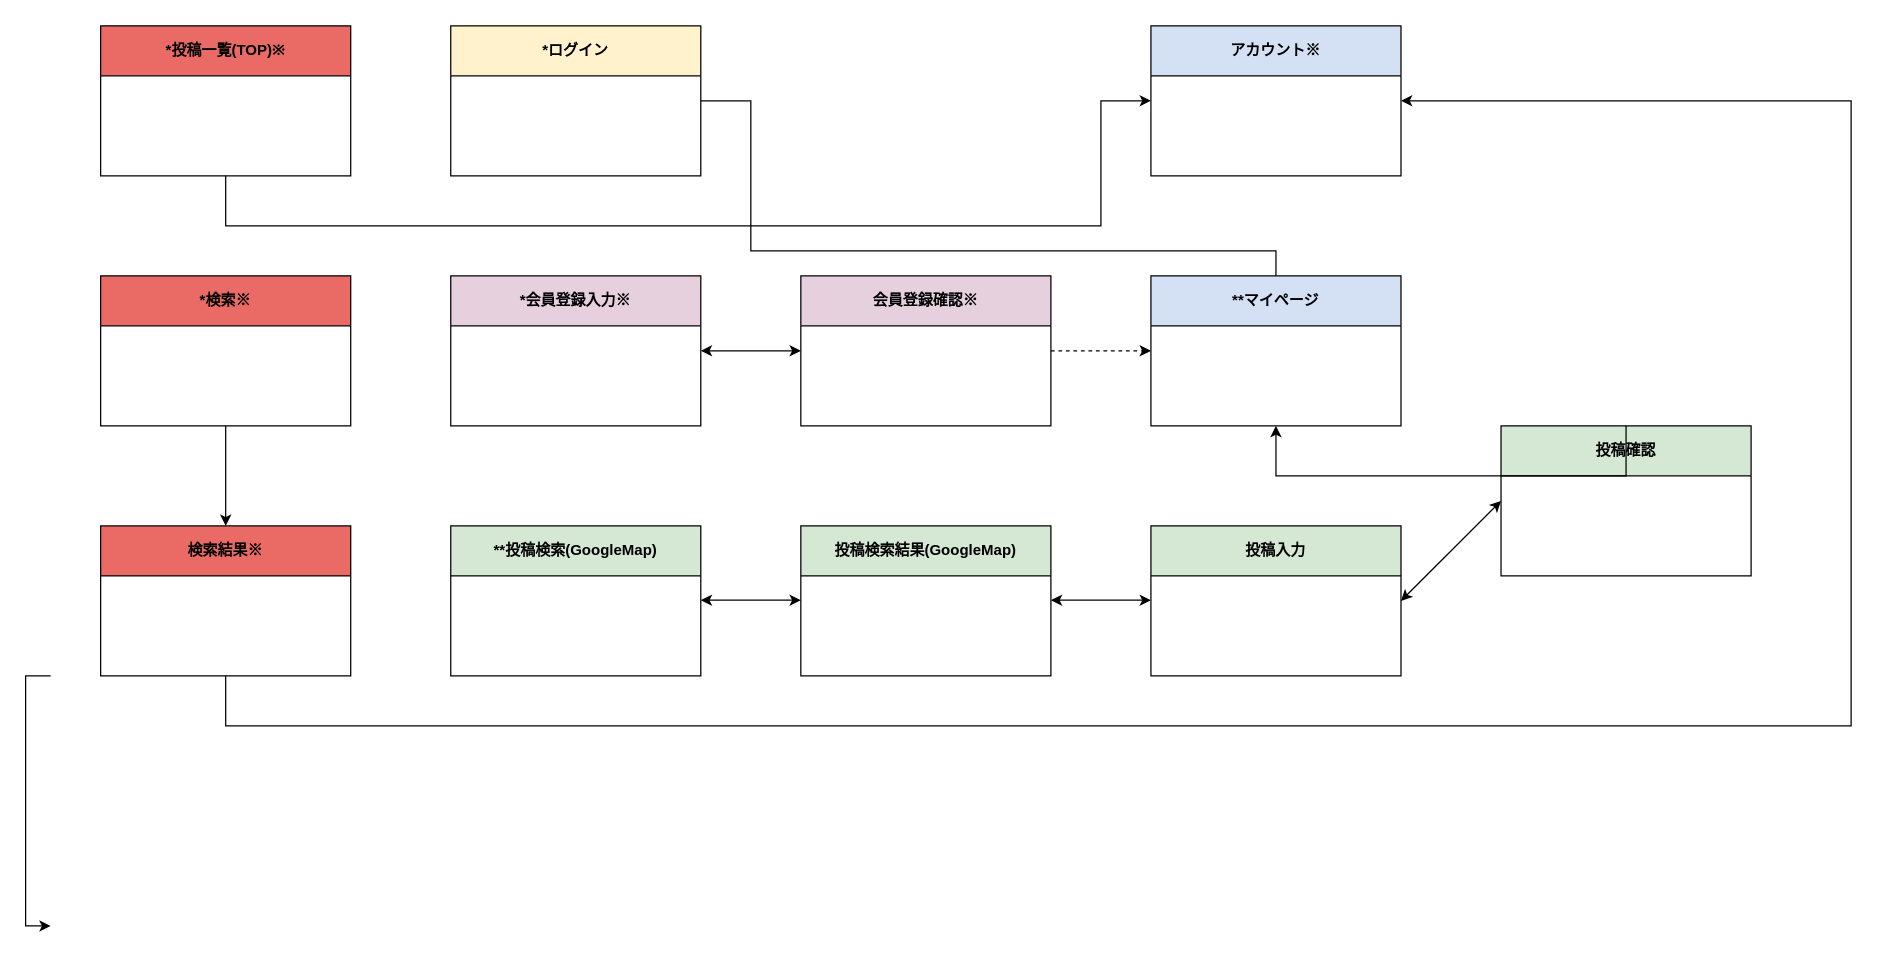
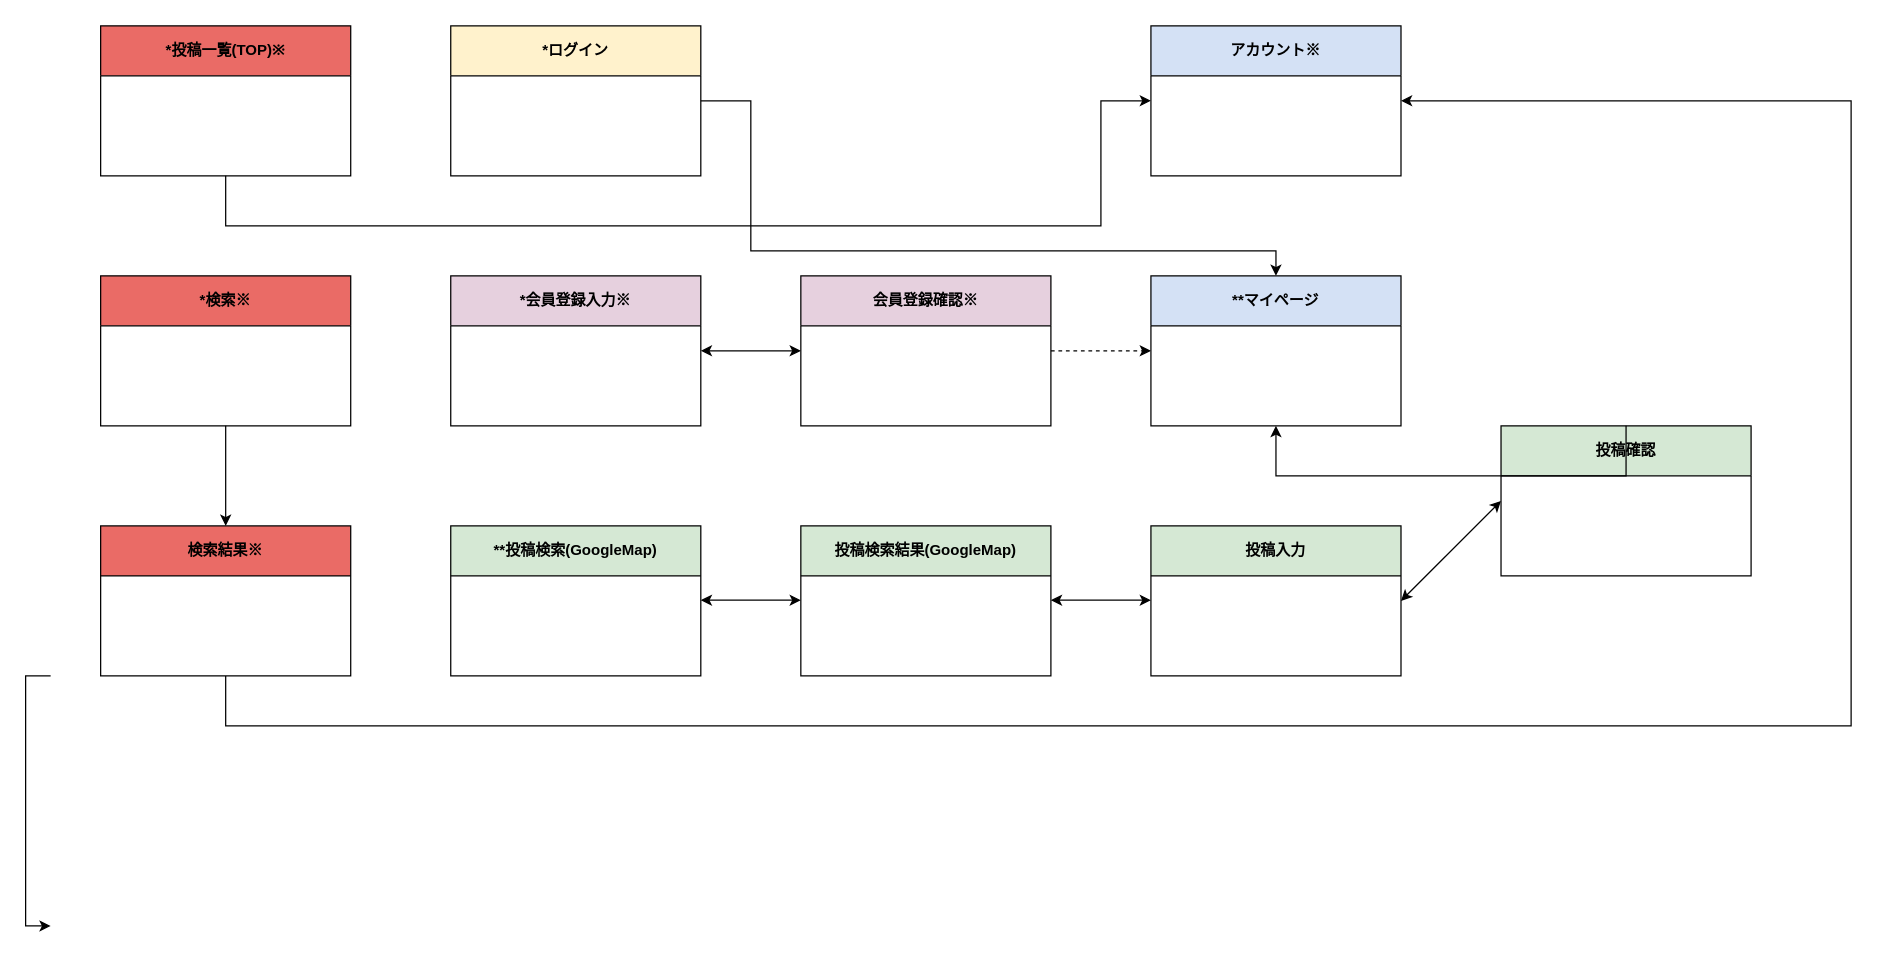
(1276, 269) -> (1276, 266)
